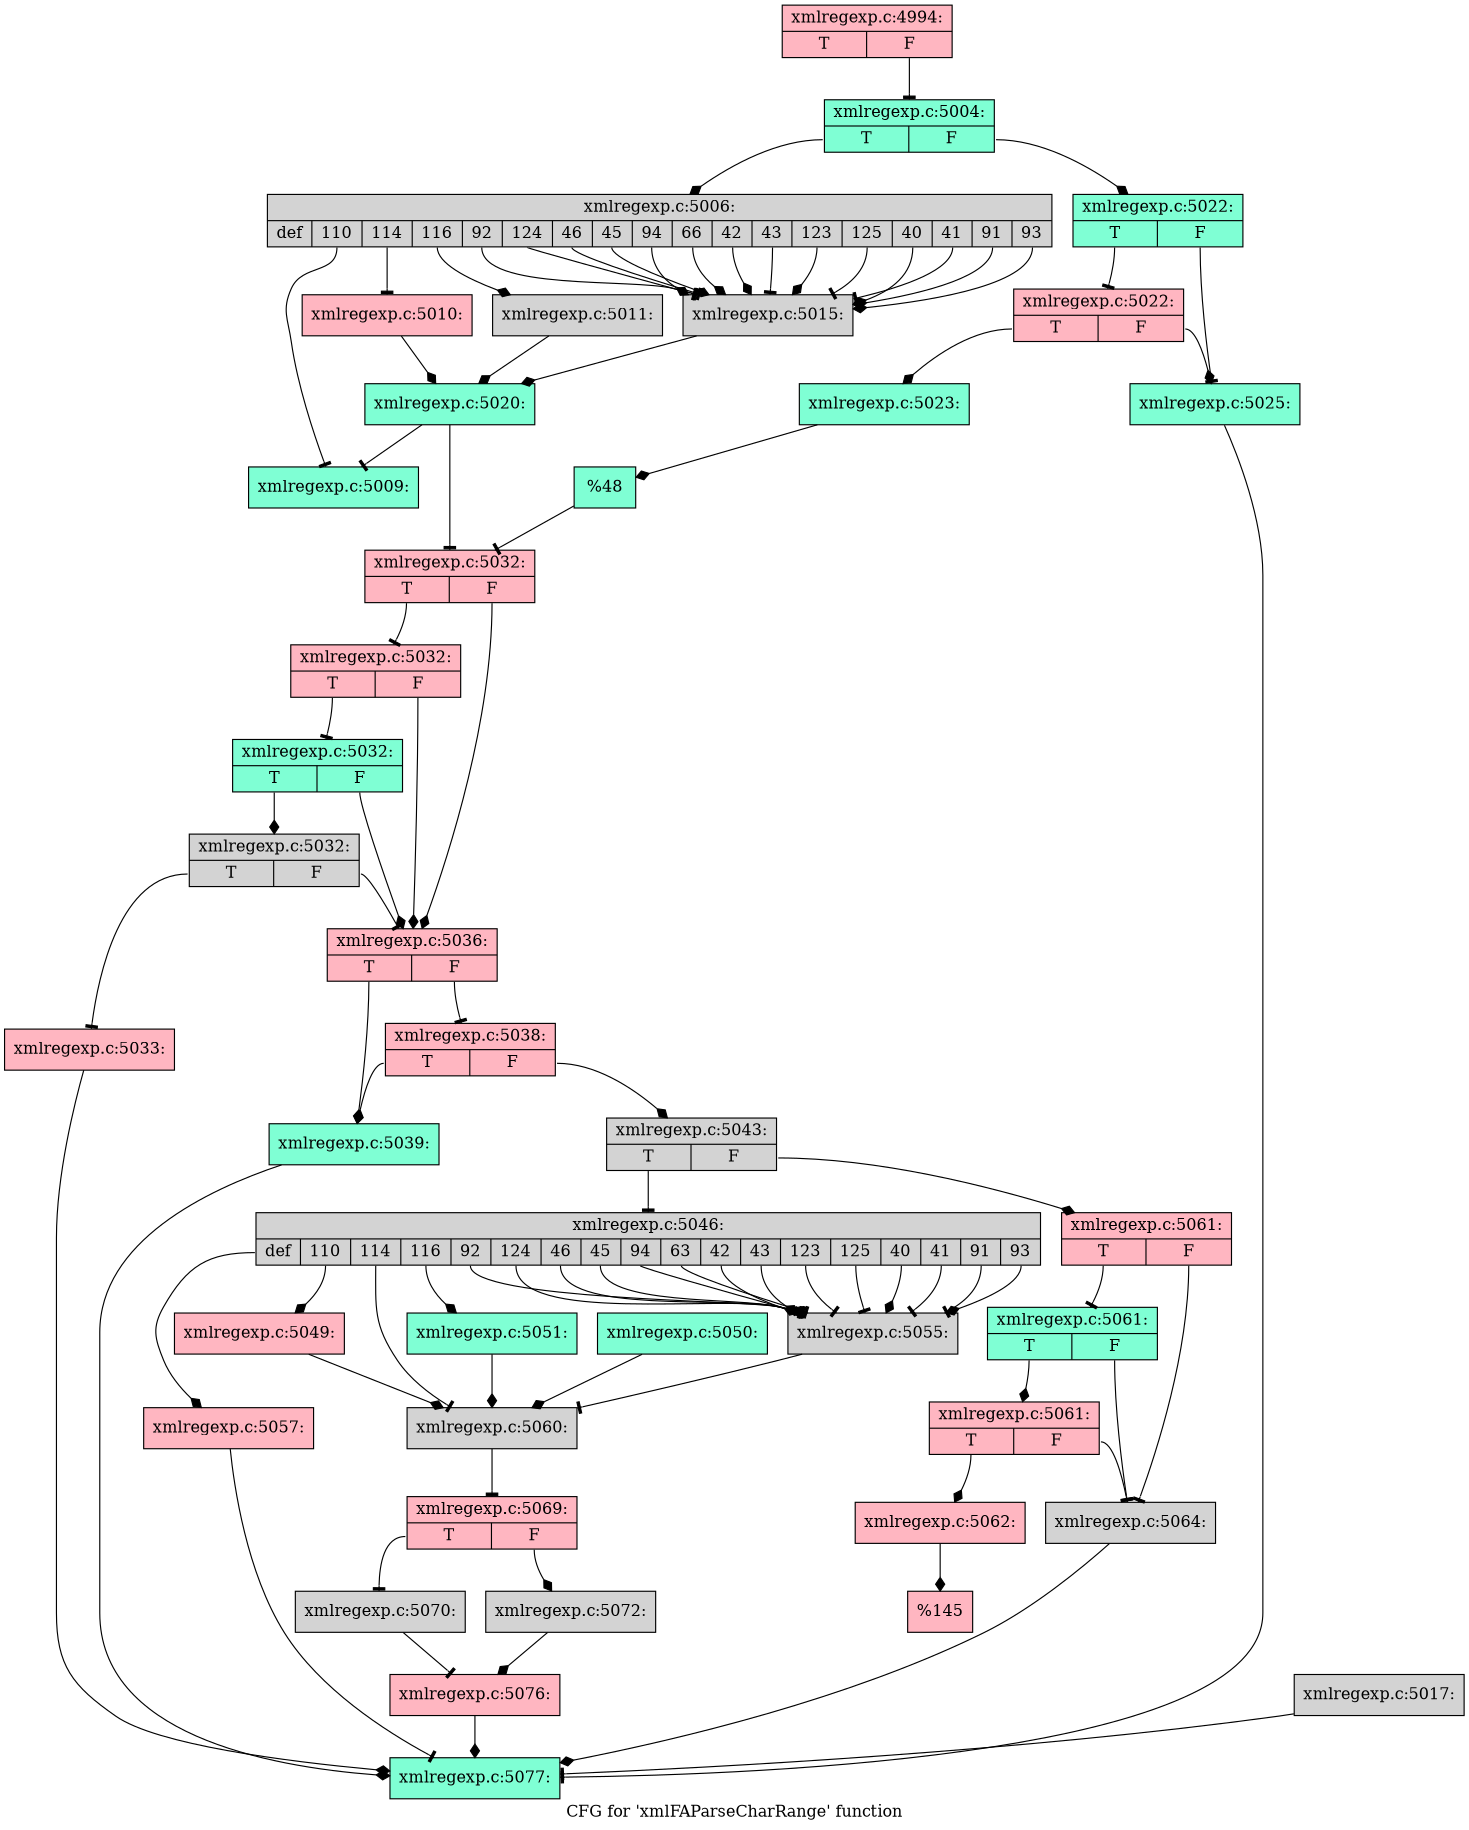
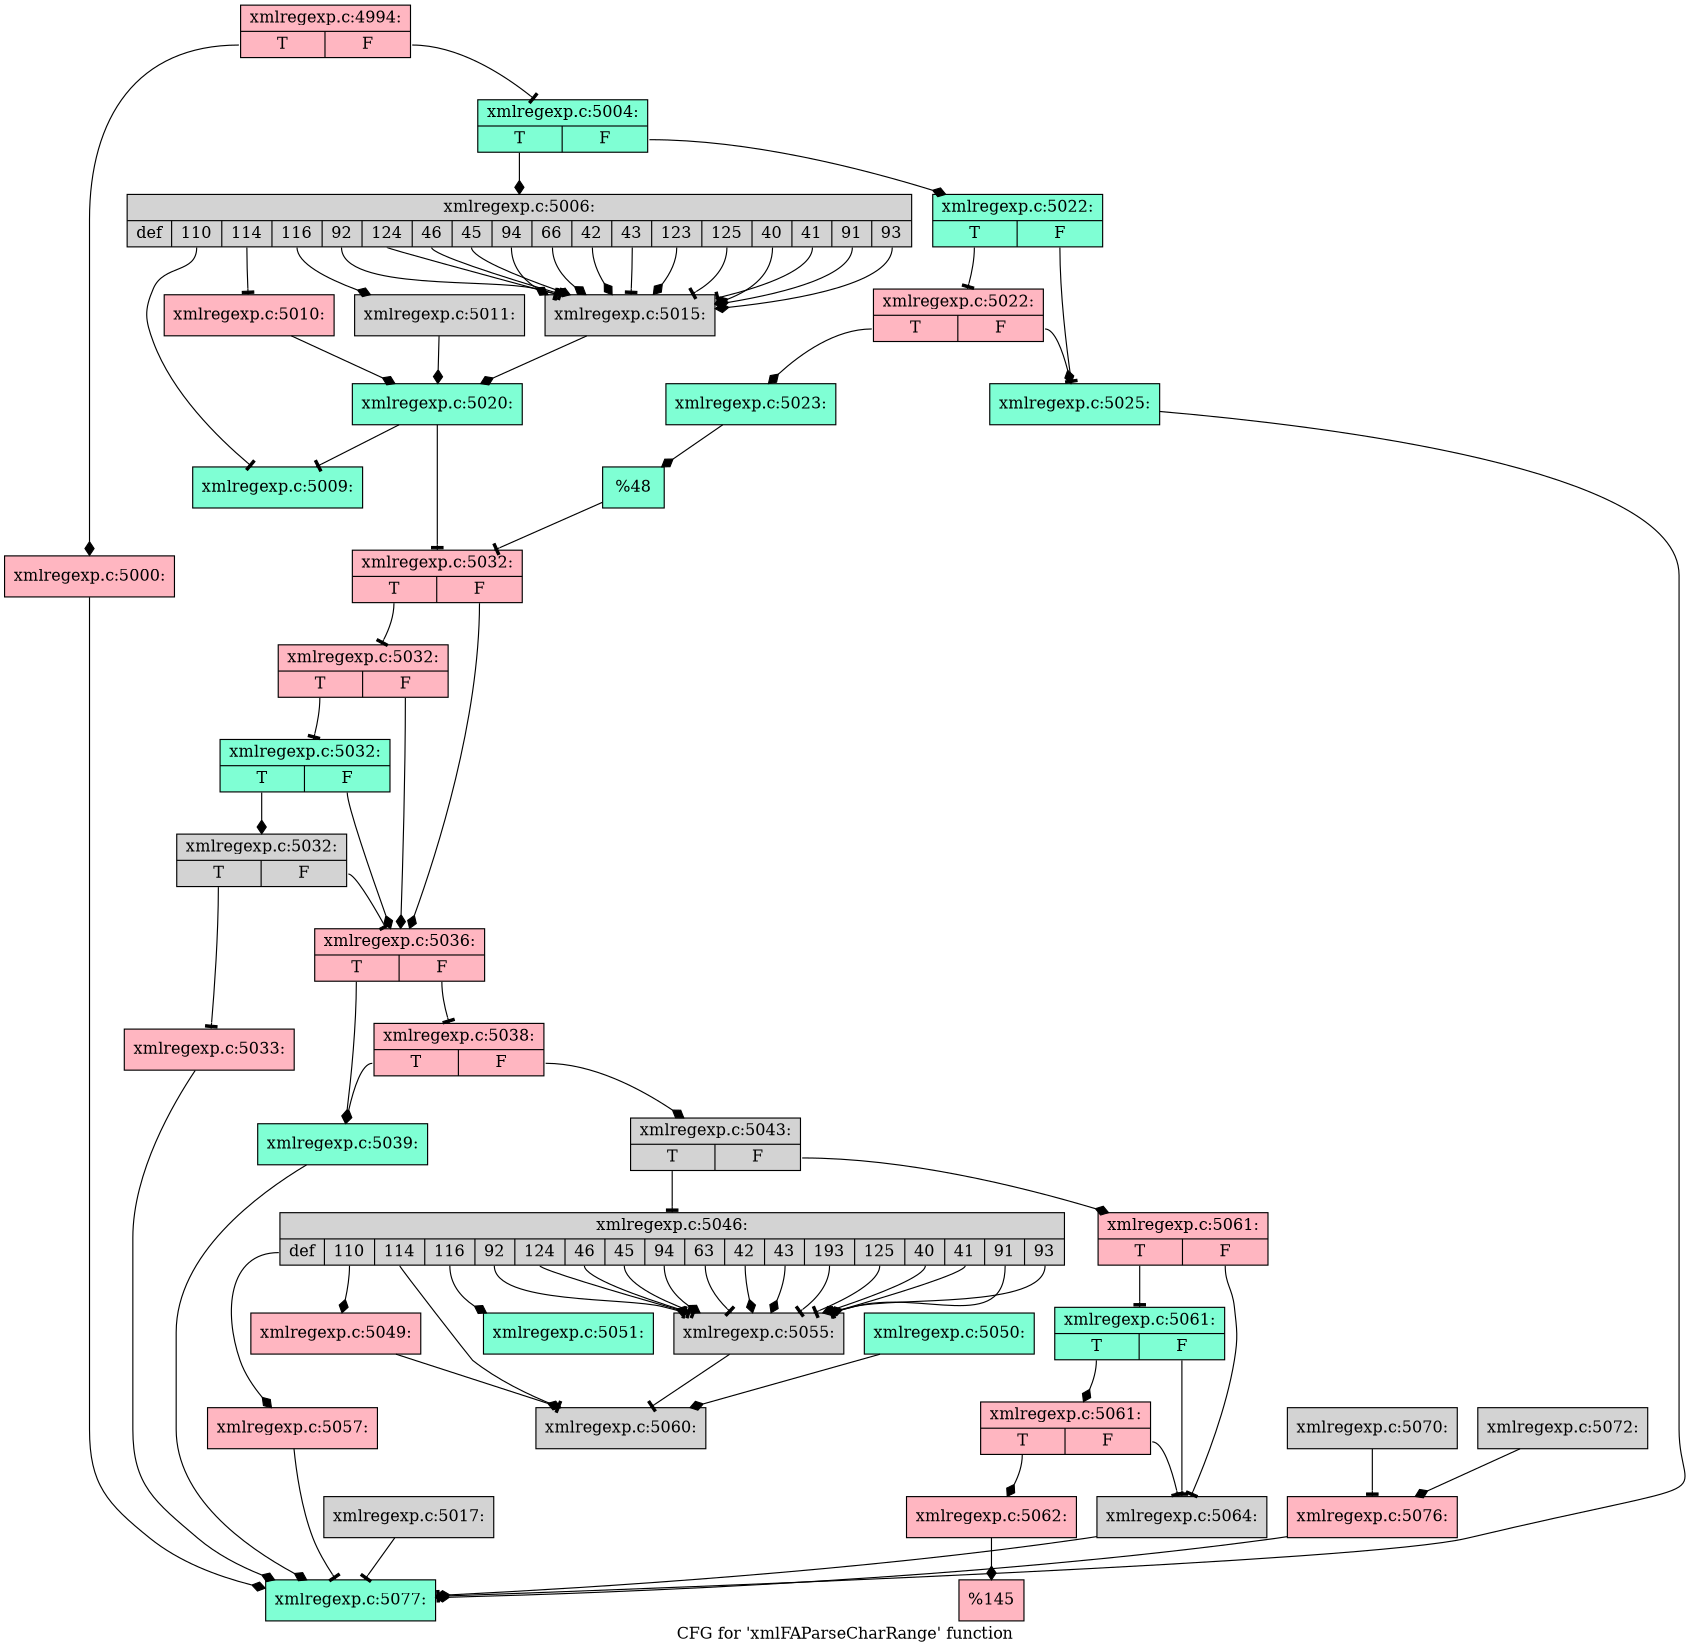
none -> (90, 576)
(806, 1251) -> (830, 1251)
(492, 1374) -> none
(492, 1523) -> none
